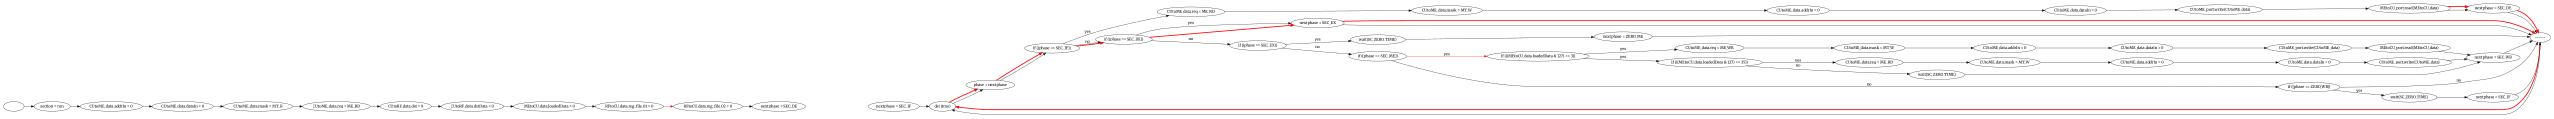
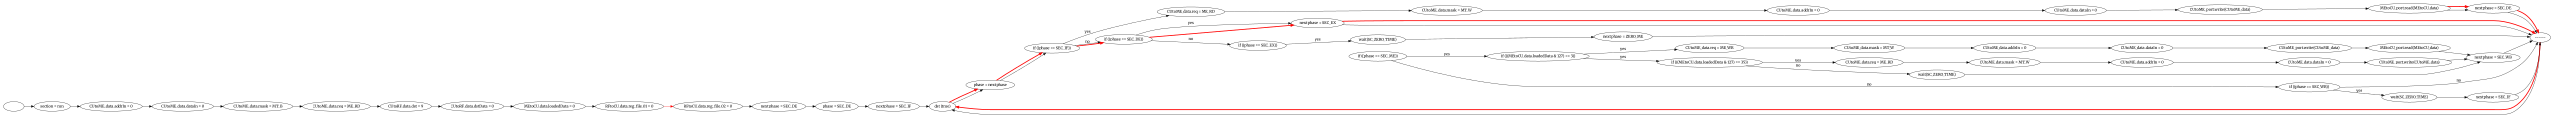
(1315, 51) -> none
(1446, 56) -> (1446, 56)
(2309, 87) -> (2309, 87)
none -> (837, 106)
